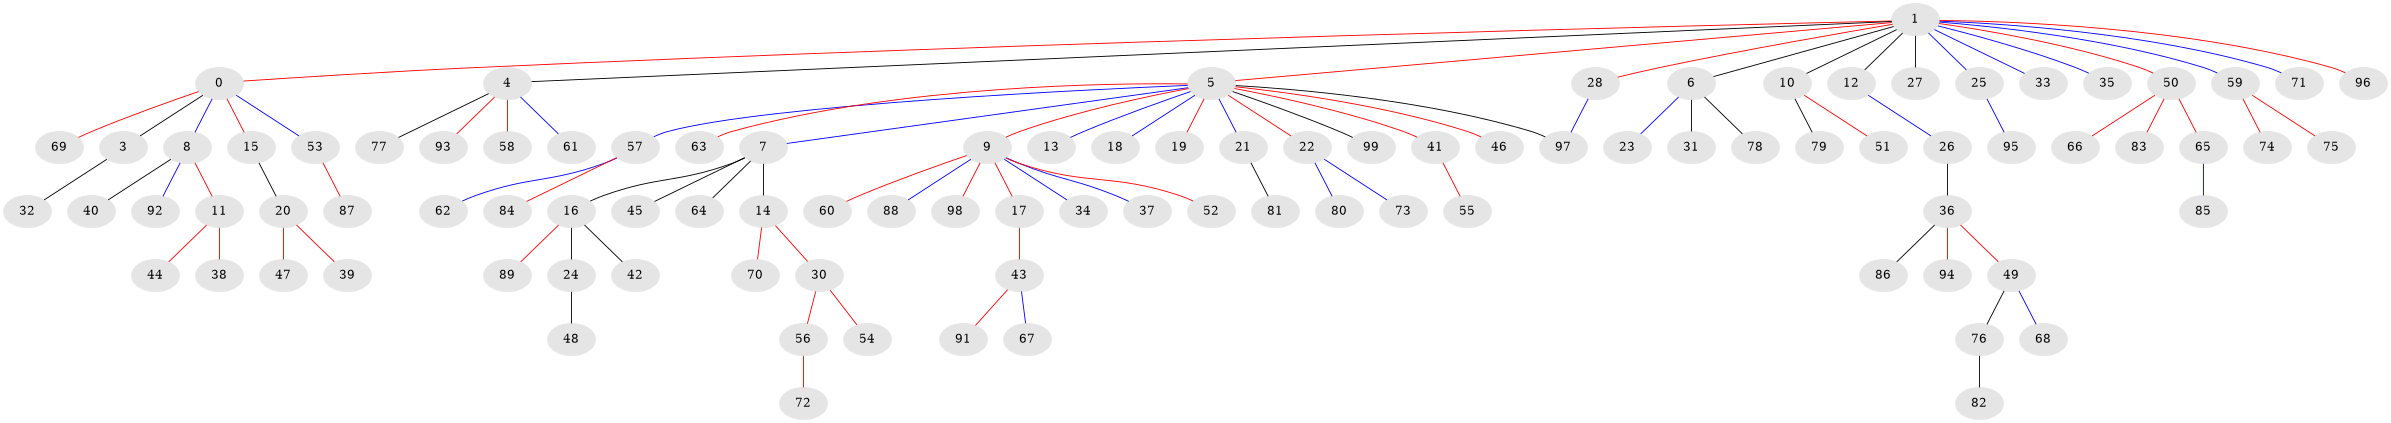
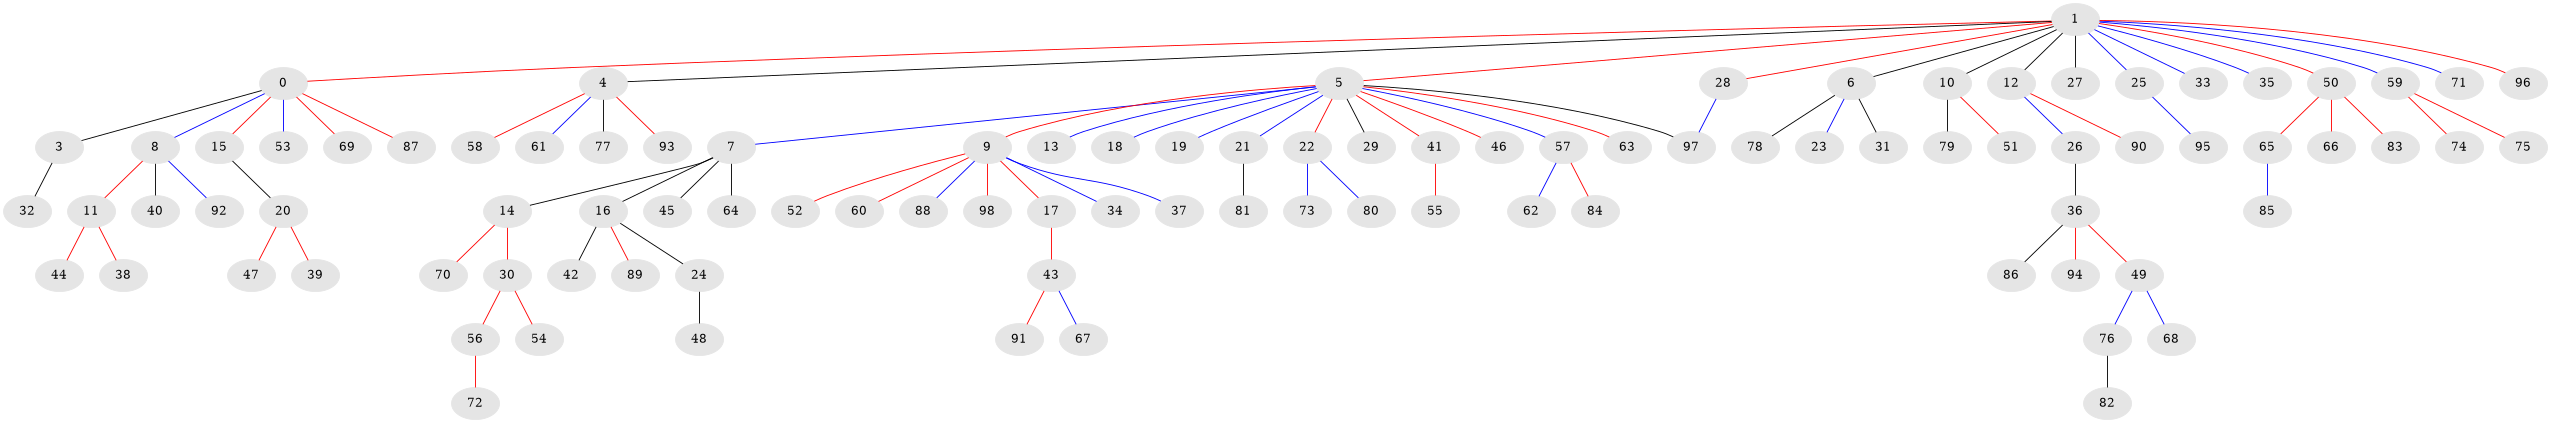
(1196, 116) -> (1258, 113)
(1372, 148) -> (1372, 148)
none -> (2140, 148)
(332, 180) -> (348, 116)
(1996, 308) -> (2124, 308)
